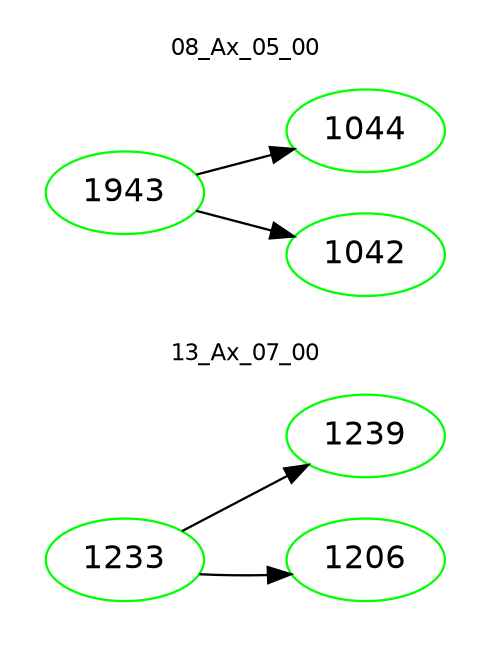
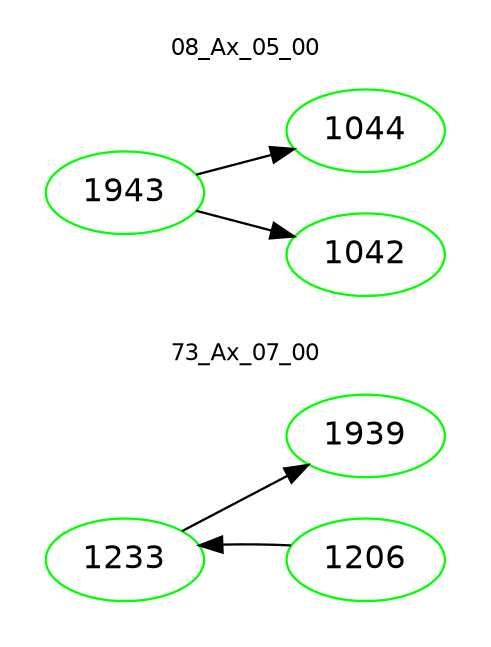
(245, 354) -> (245, 354)
(366, 436) -> (366, 436)
(234, 575) -> (257, 544)
